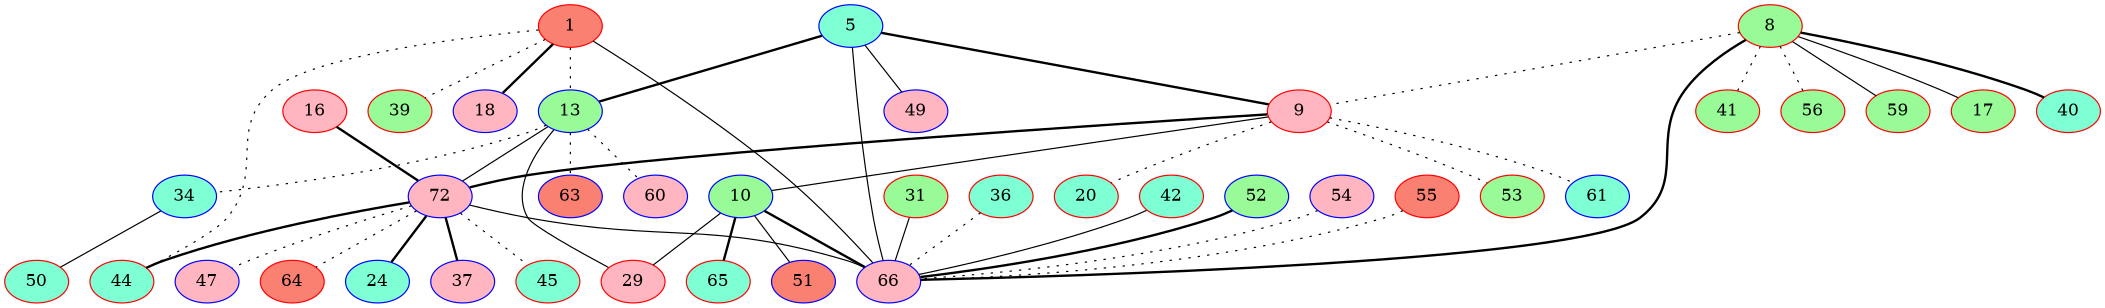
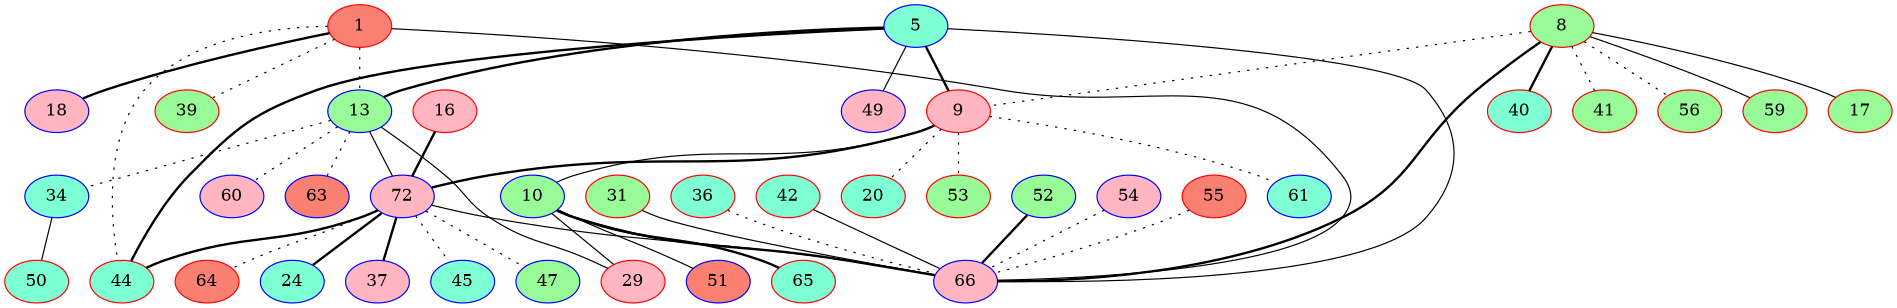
none -> (470, 61)
(207, 282) -> (548, 282)
(548, 282) -> (463, 282)
